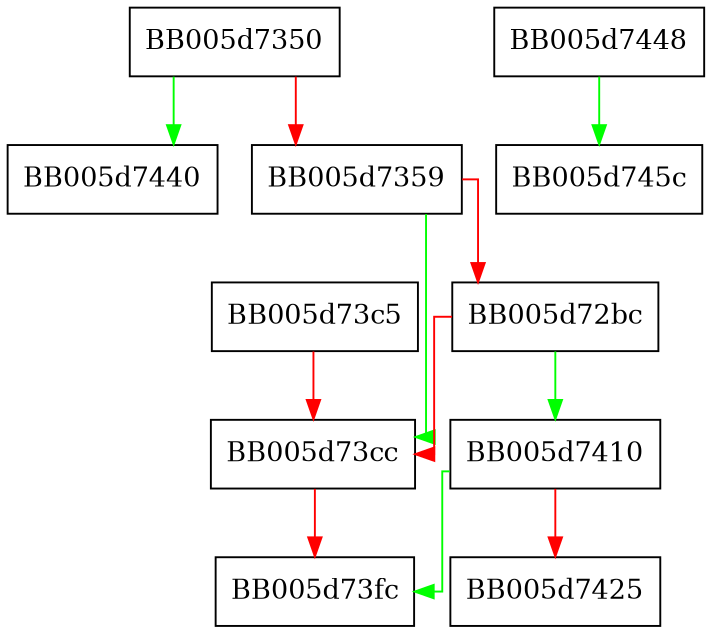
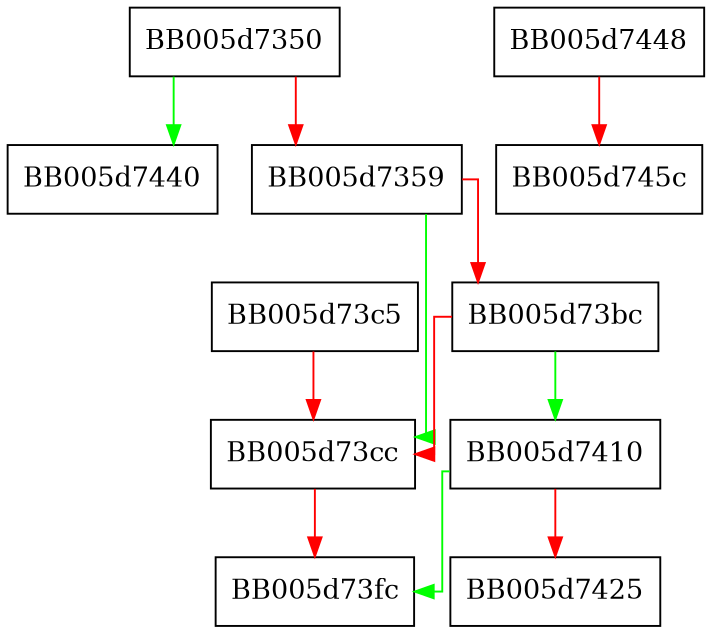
(599, 101) -> (599, 101)
(555, 317) -> (555, 317)
